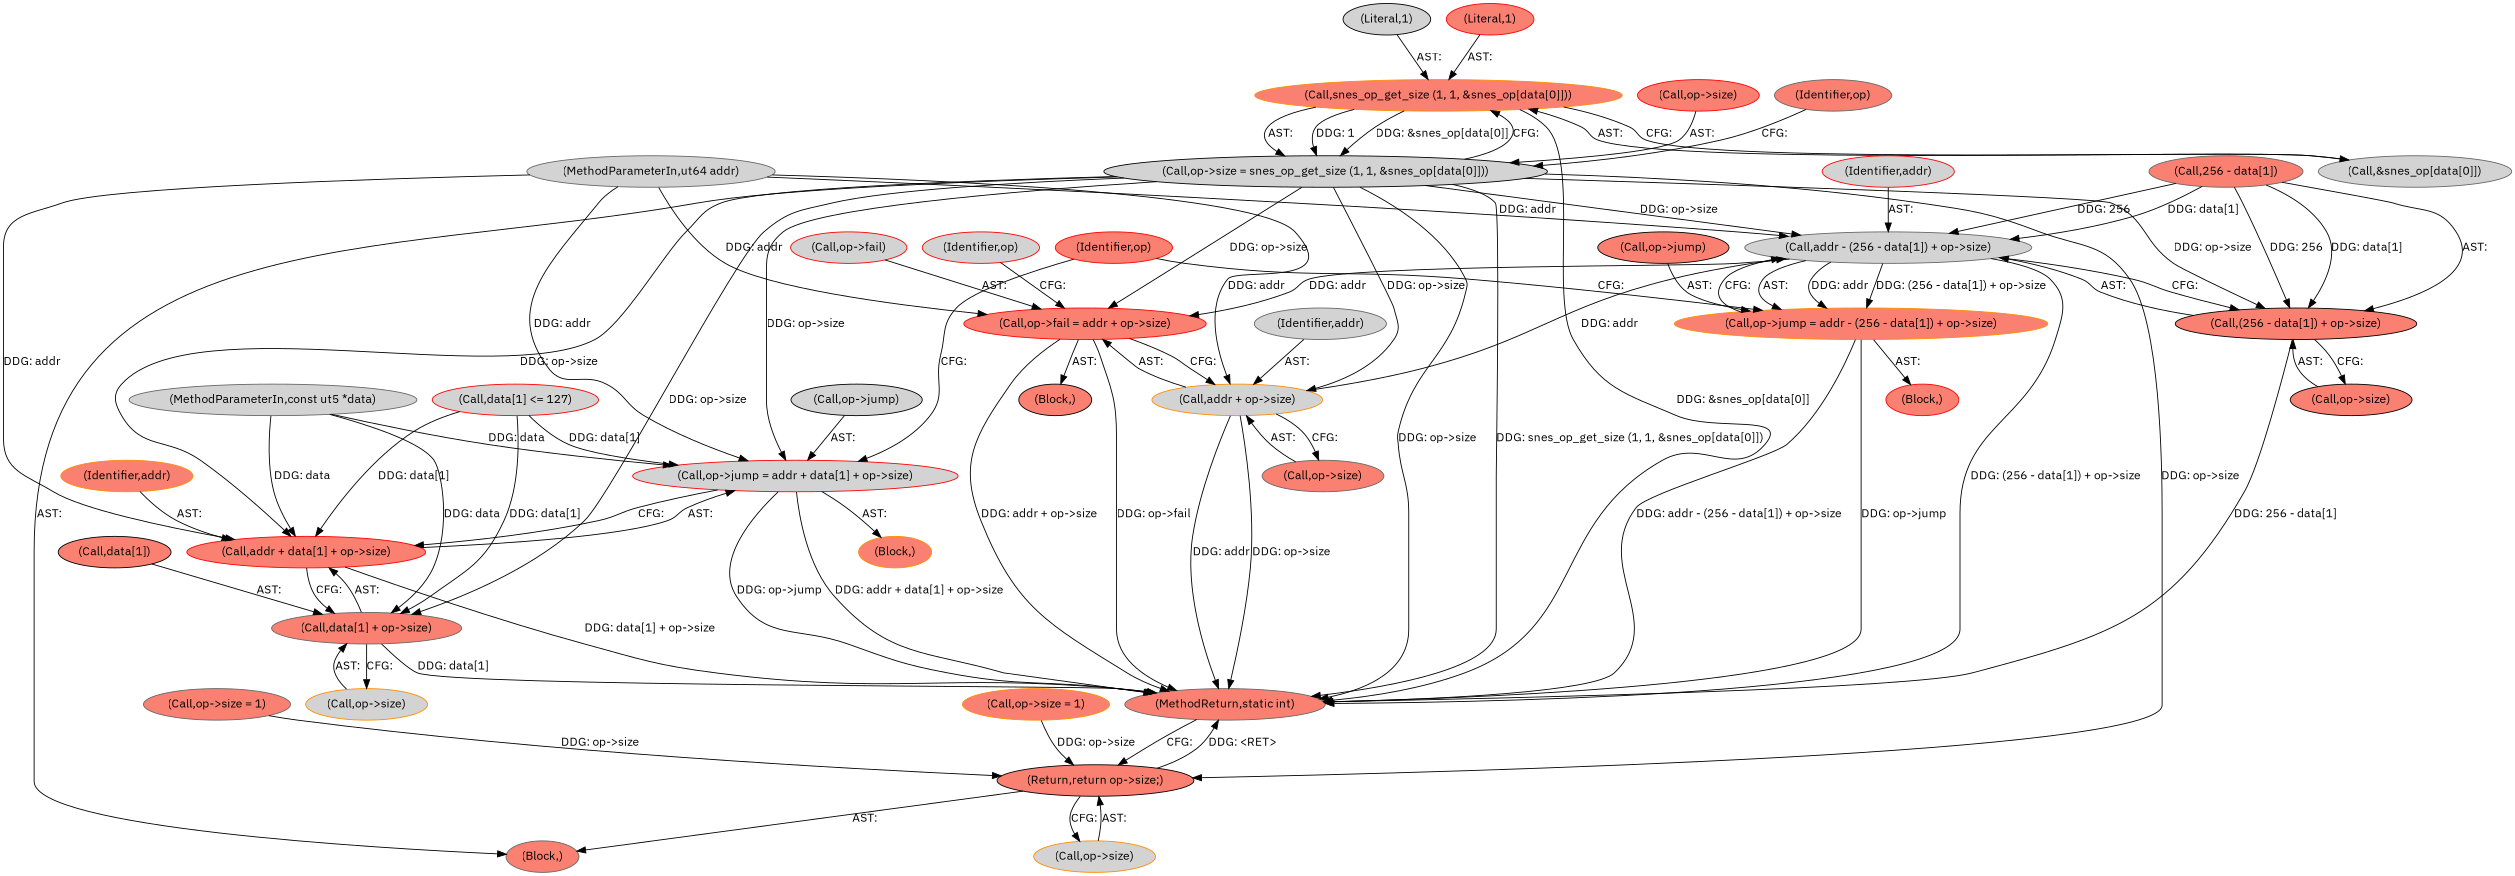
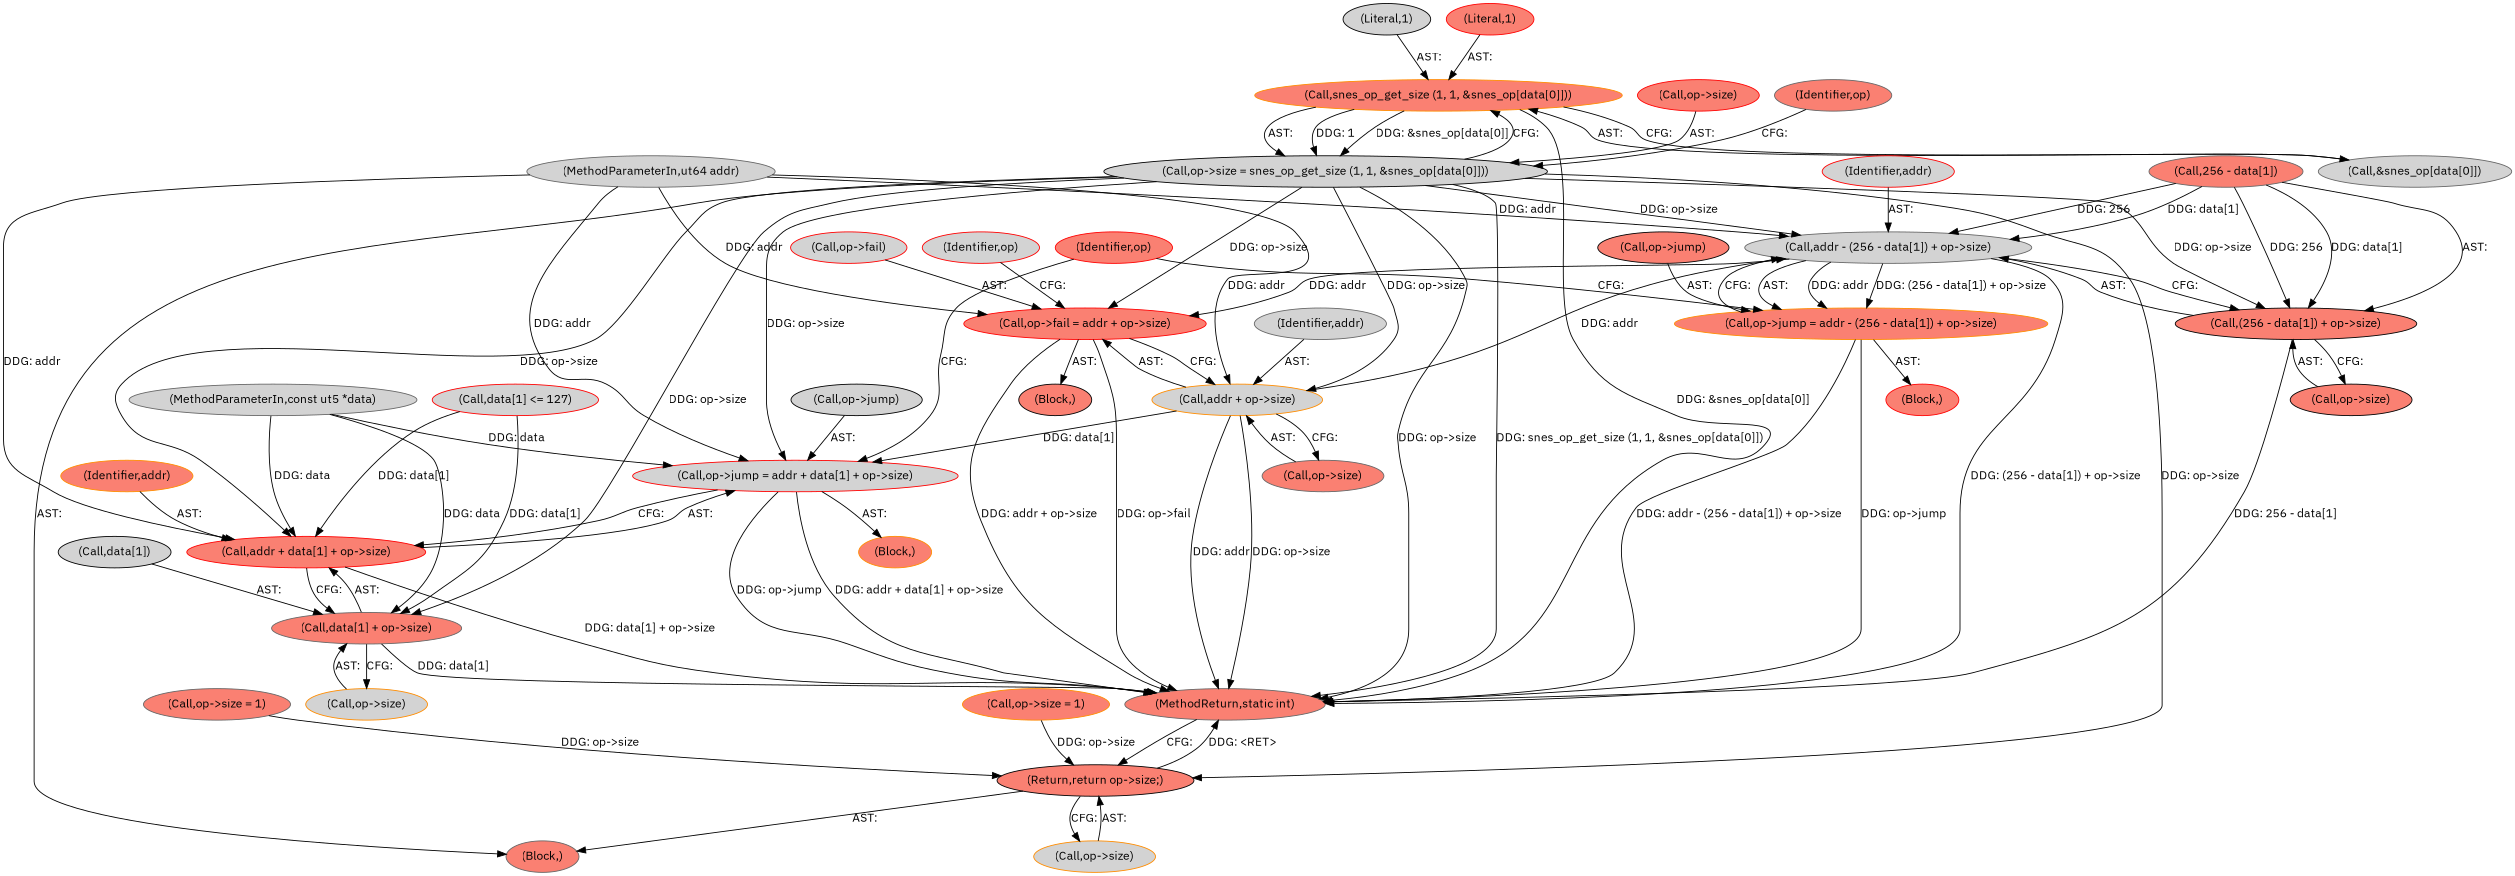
(594, 452) -> (1029, 436)
(115, 552) -> (115, 552)
